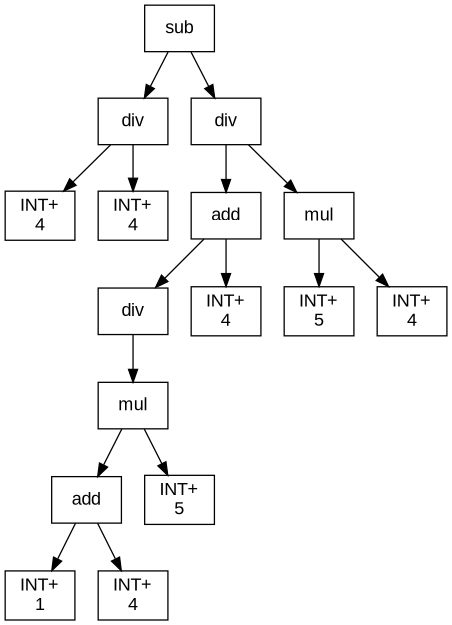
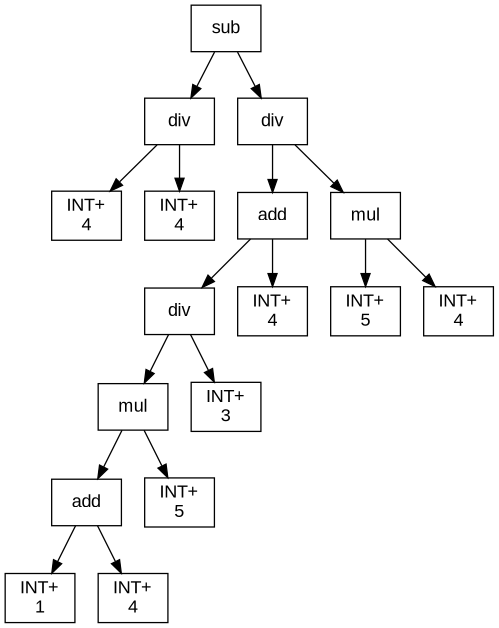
none -> (226, 407)
